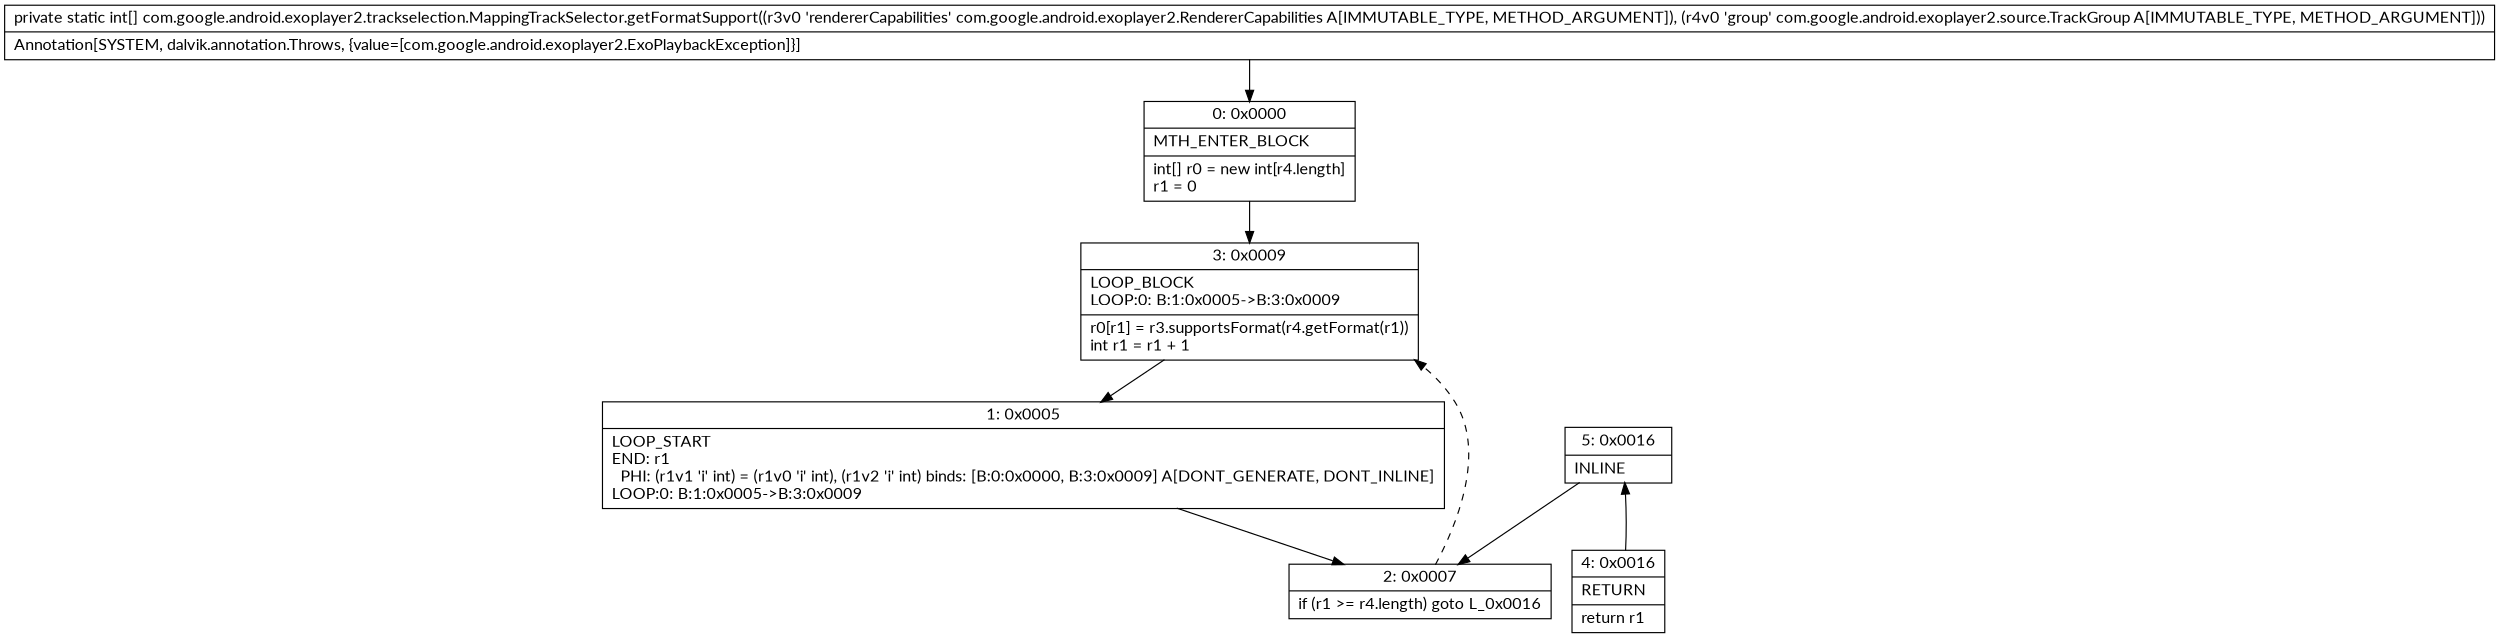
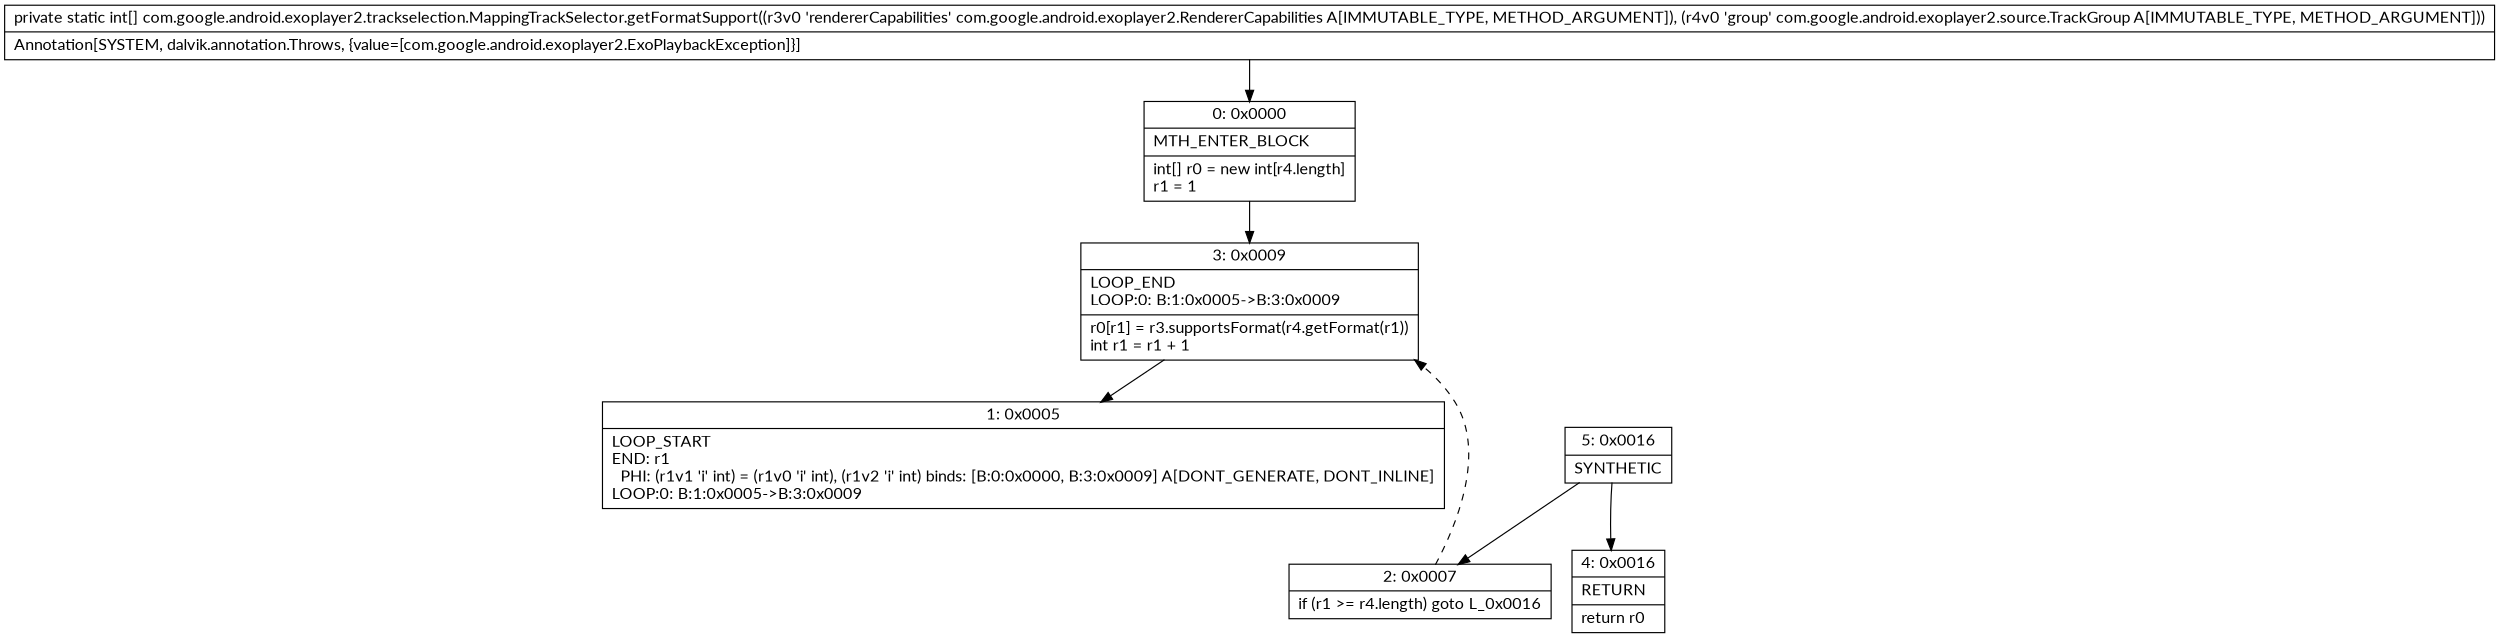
(1175, 187) -> (1175, 187)
(1142, 283) -> (1133, 283)
(1600, 469) -> (1618, 469)
(1626, 522) -> (1611, 511)
(1255, 534) -> none
(1613, 618) -> (1613, 618)
